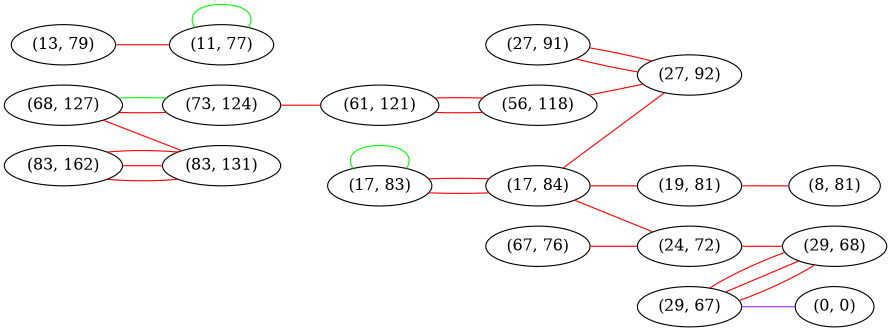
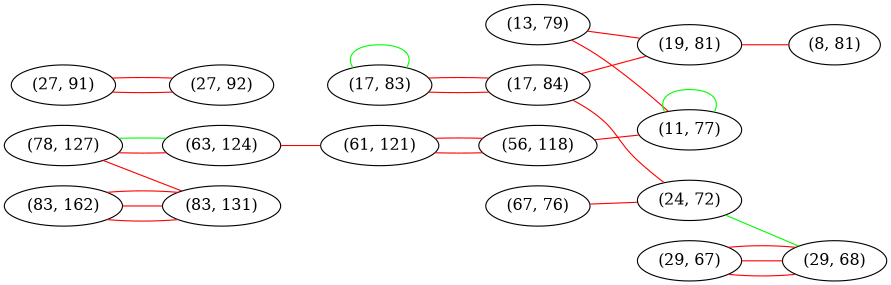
none -> (614, 35)
(616, 90) -> (609, 138)
(63, 105) -> (63, 146)
(222, 105) -> (222, 146)
(614, 130) -> none
(762, 246) -> (762, 231)
(835, 307) -> none
